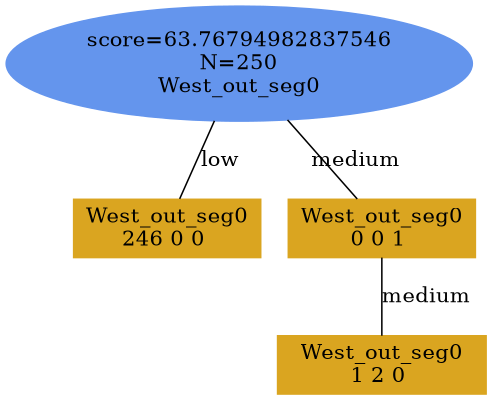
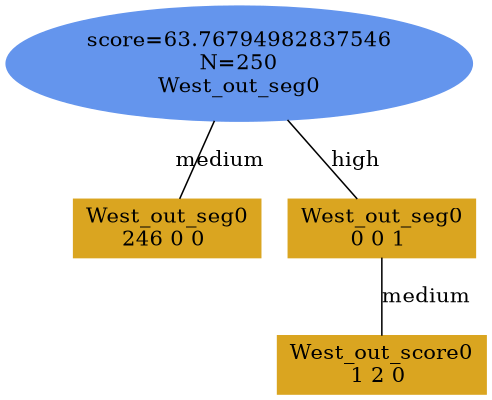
(220, 160) -> (220, 160)
(356, 160) -> (356, 160)
(382, 365) -> (382, 365)
